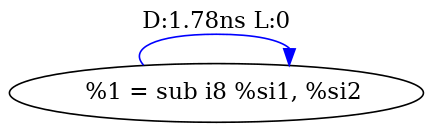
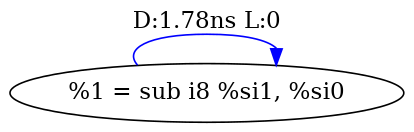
(216, 93) -> (207, 93)
